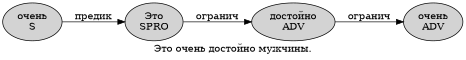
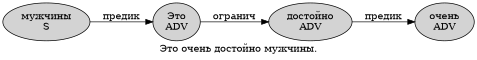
(369, 17) -> (383, 17)
(32, 22) -> (46, 22)
(154, 22) -> (177, 22)
